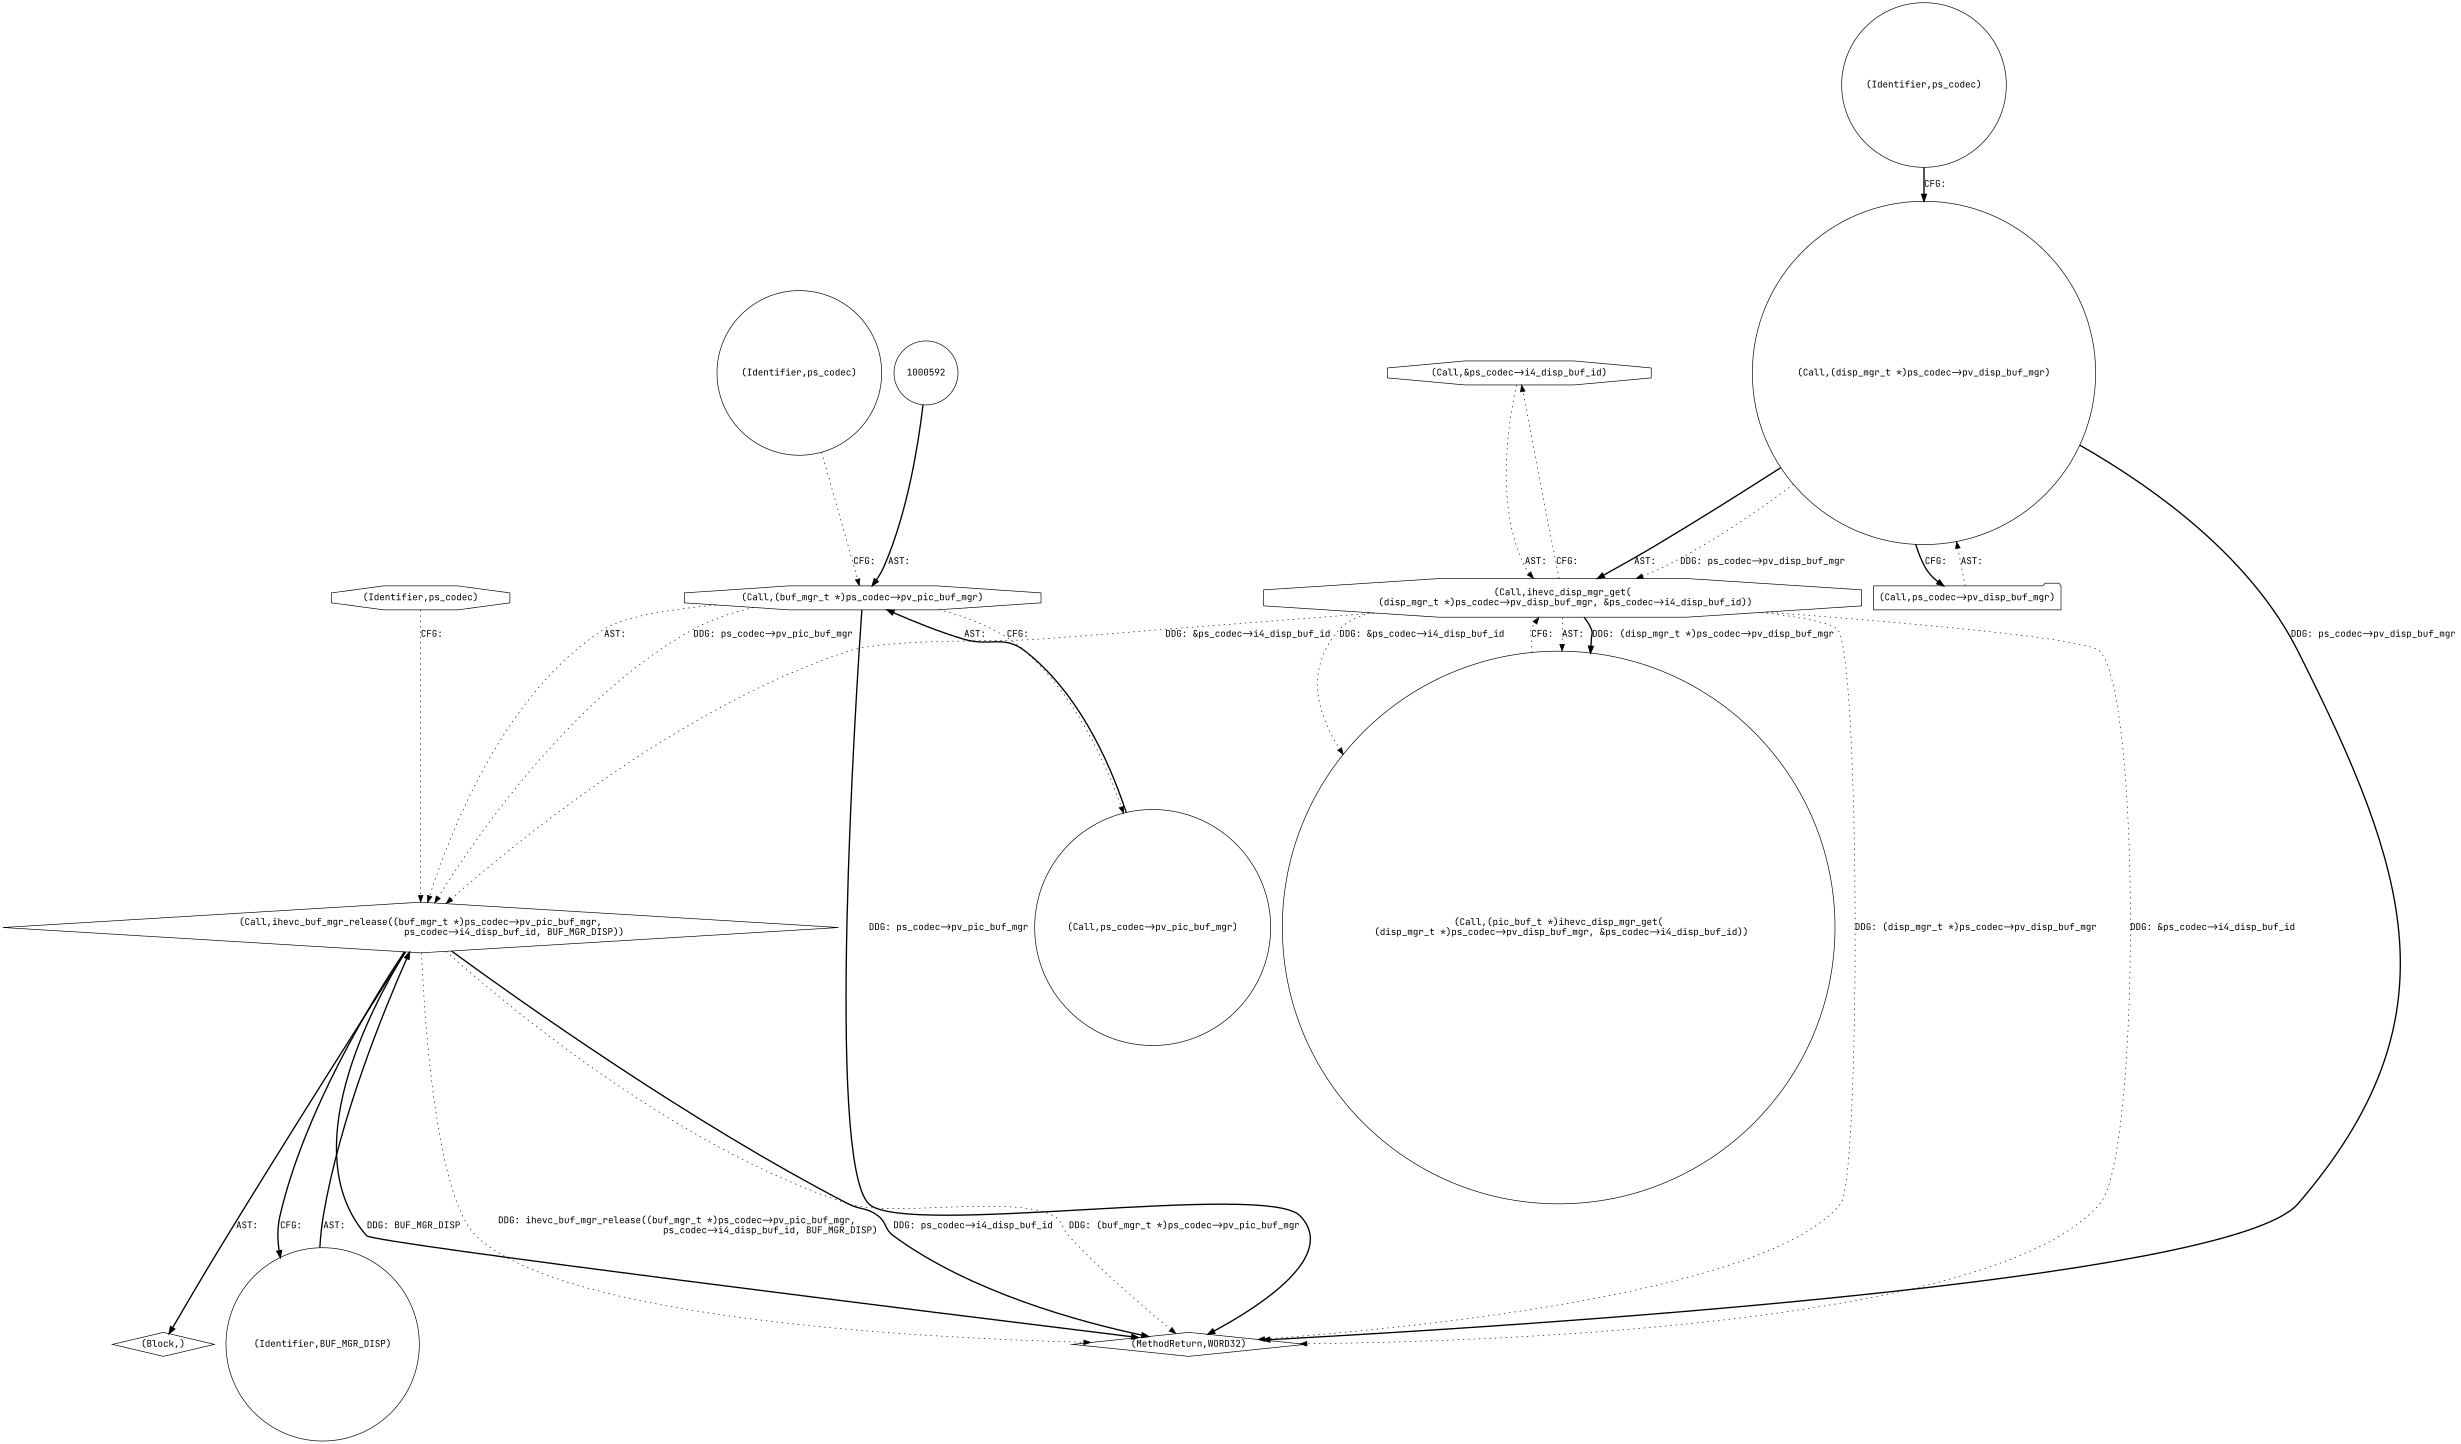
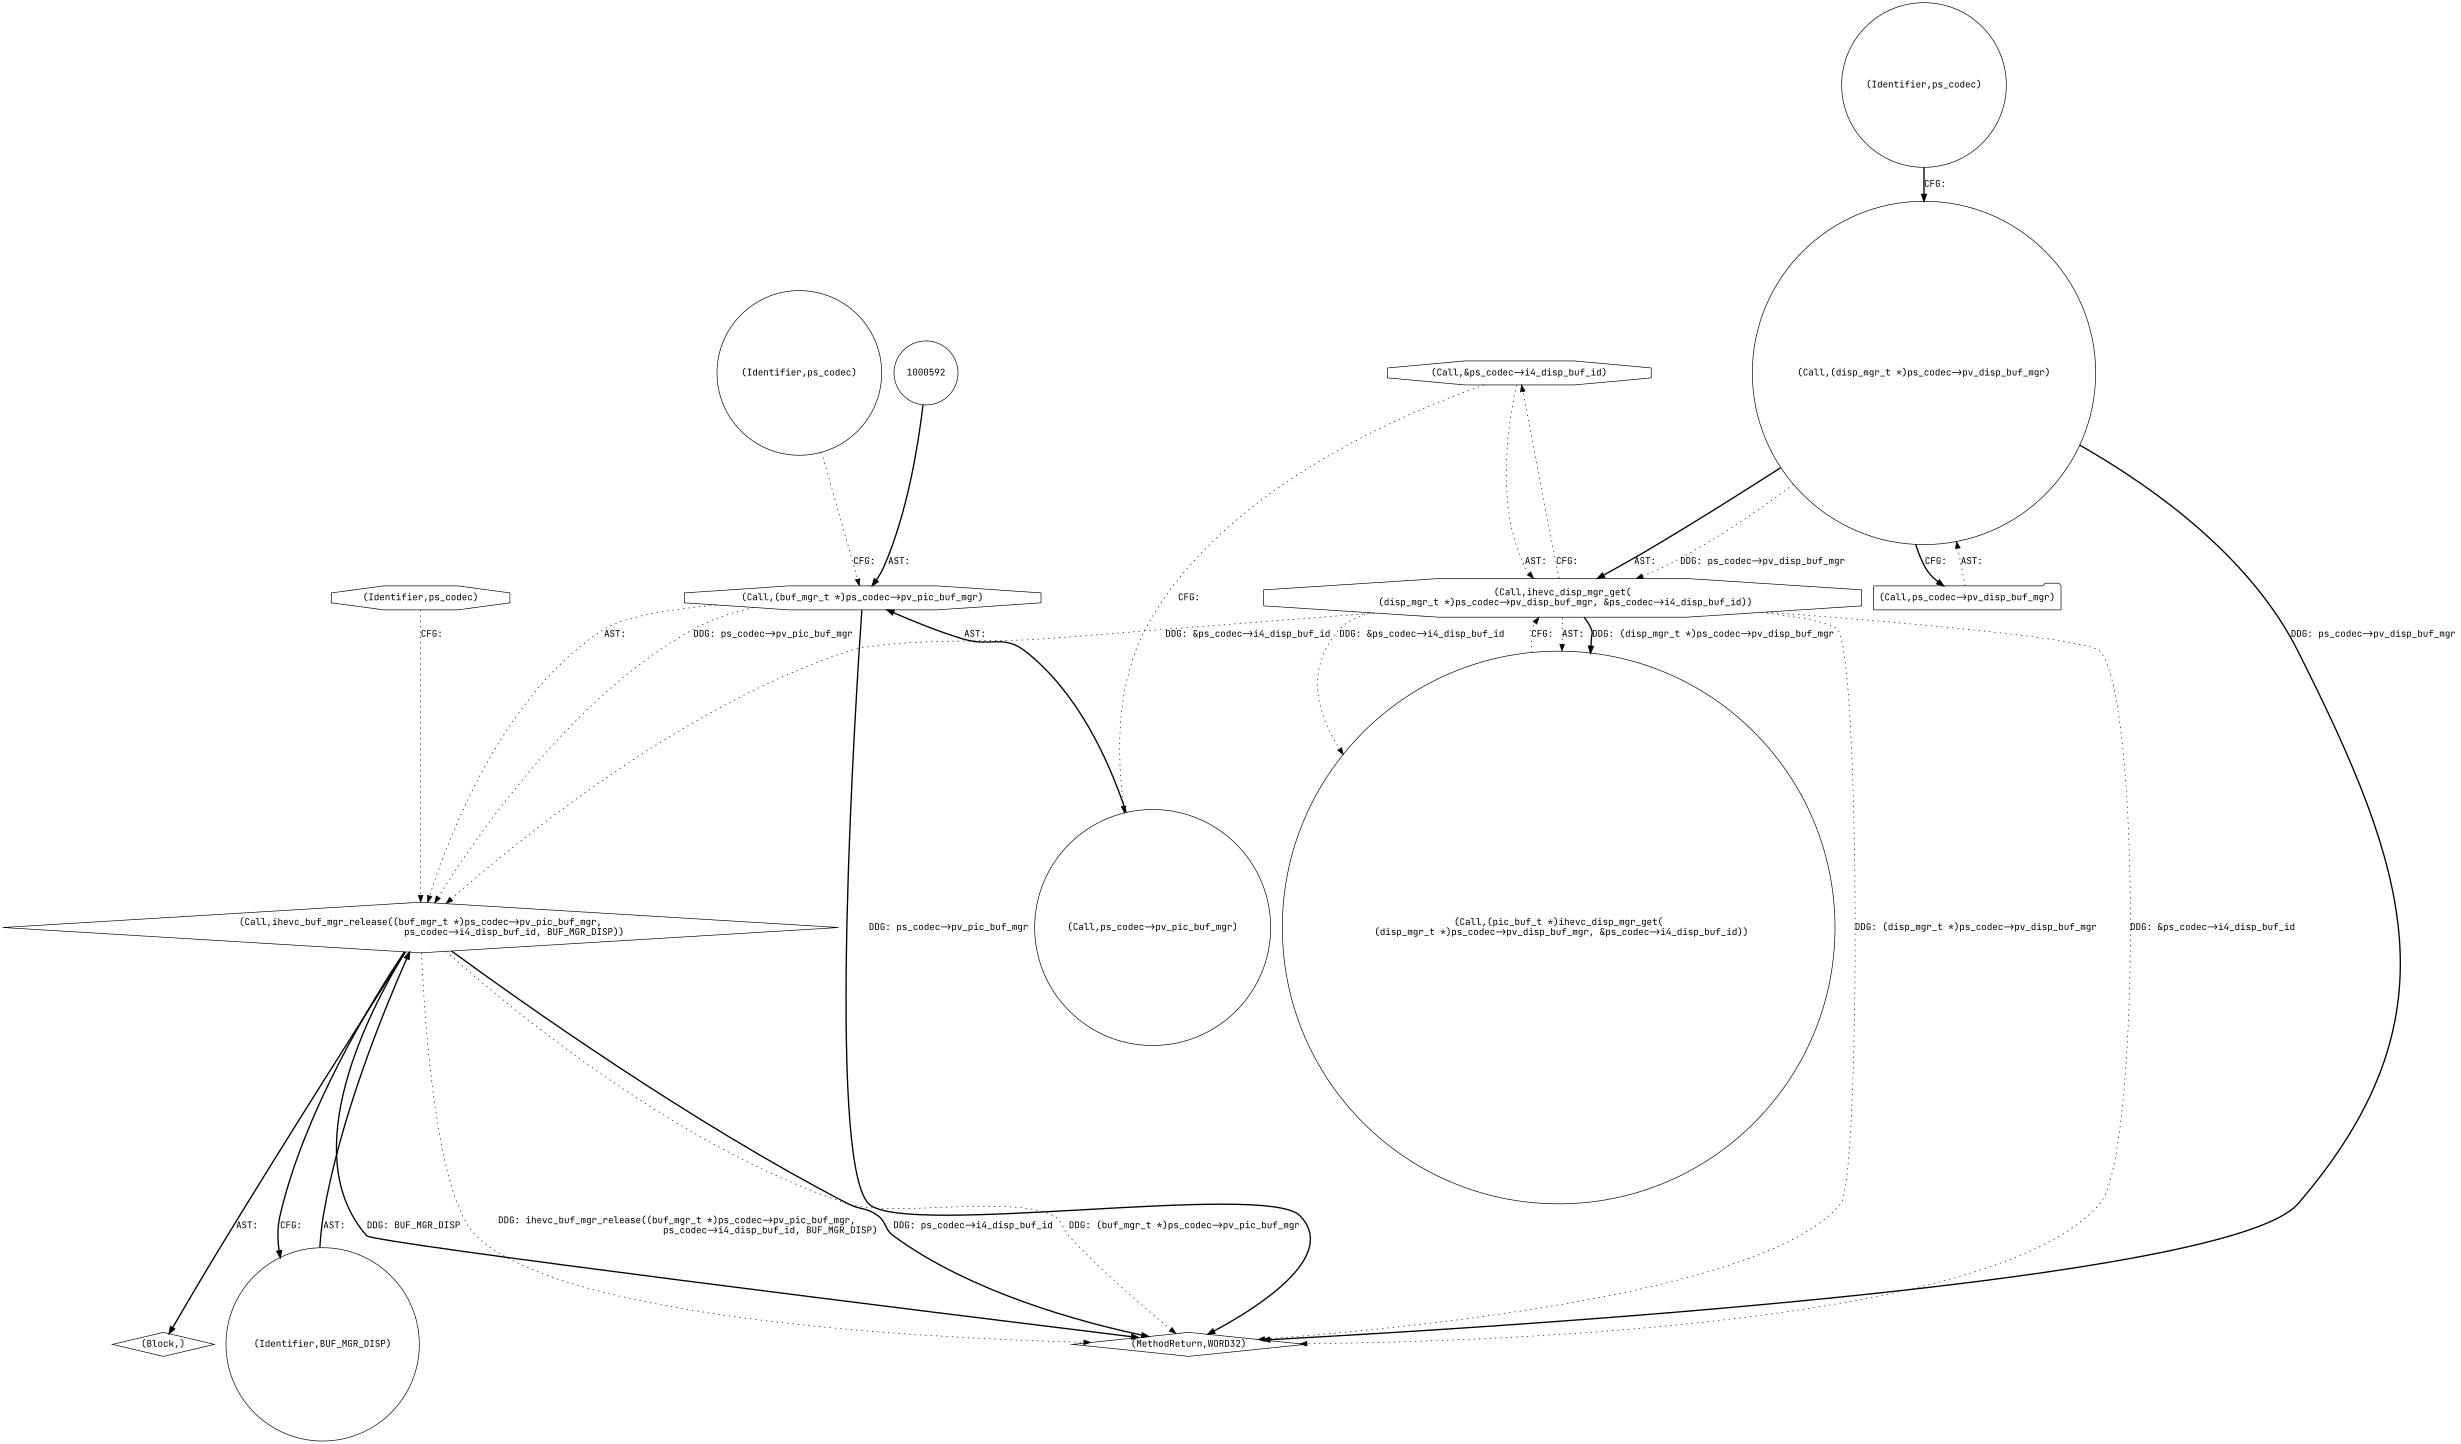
(1004, 636) -> (1221, 534)
